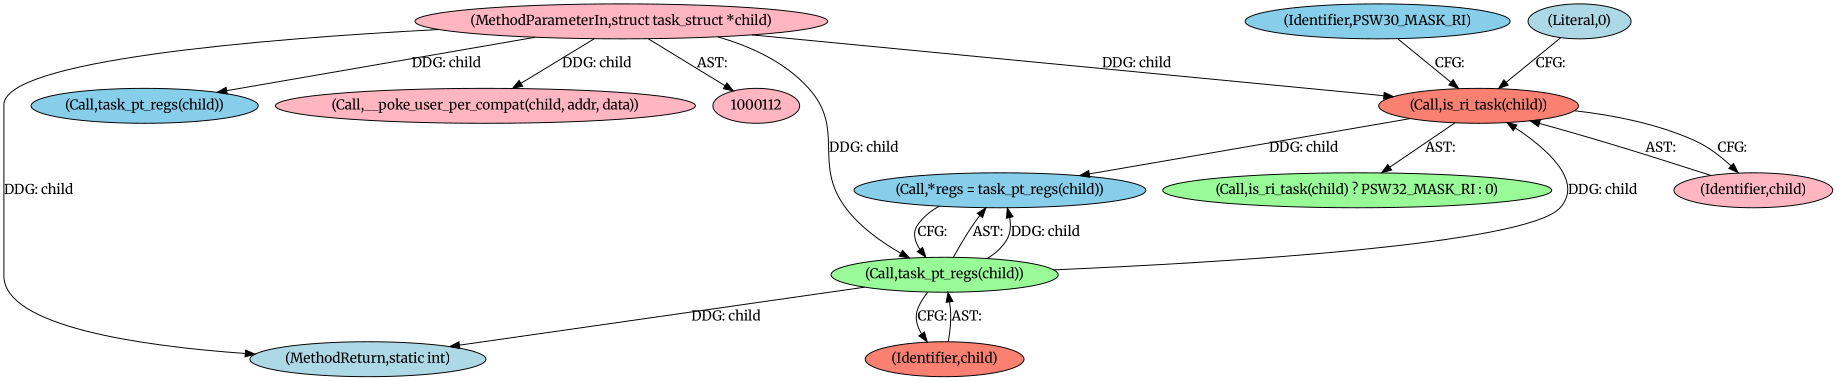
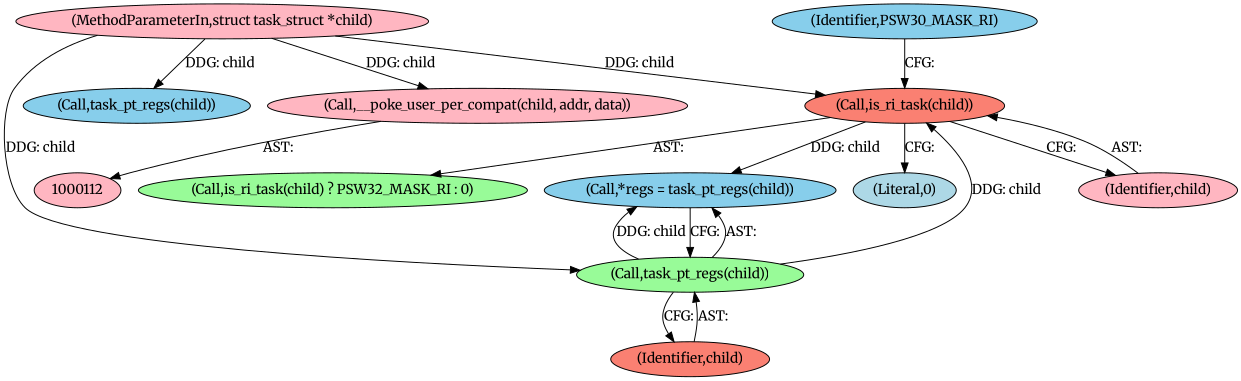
(1533, 60) -> (905, 143)
(687, 62) -> (249, 145)
(368, 359) -> none
